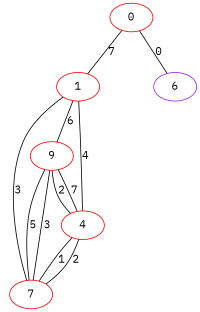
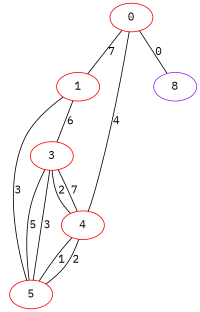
(175, 87) -> (175, 87)
(52, 156) -> (52, 156)
(81, 156) -> (112, 122)
(31, 294) -> (31, 294)
